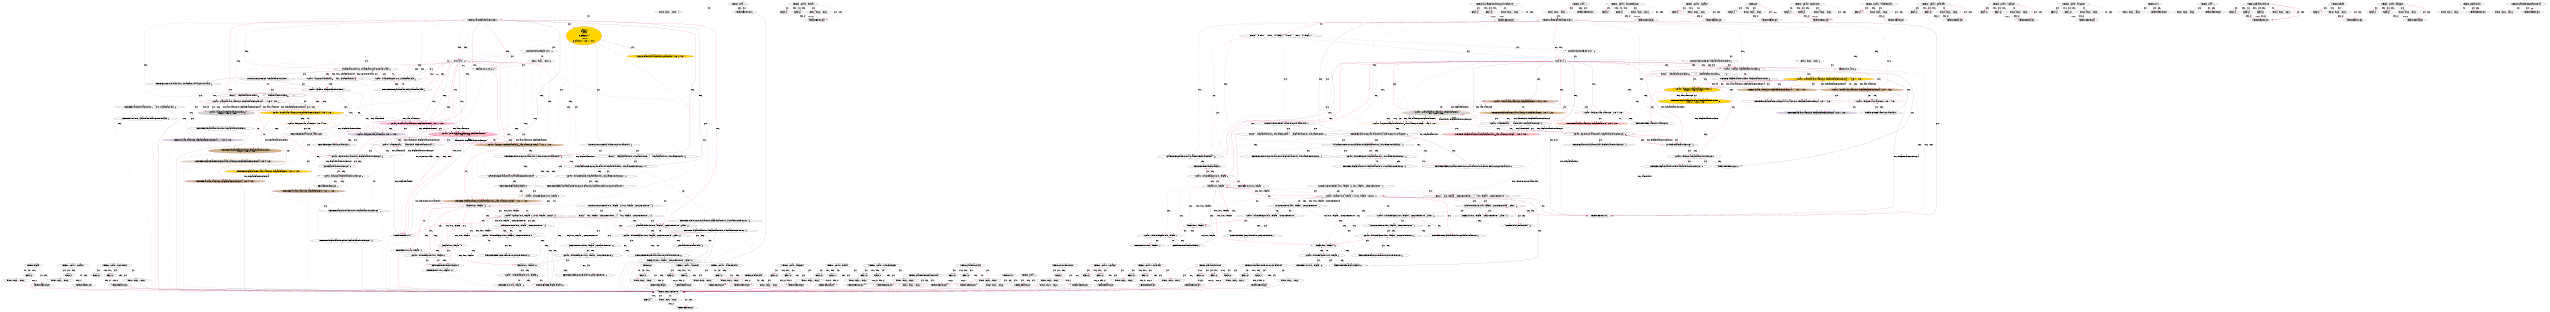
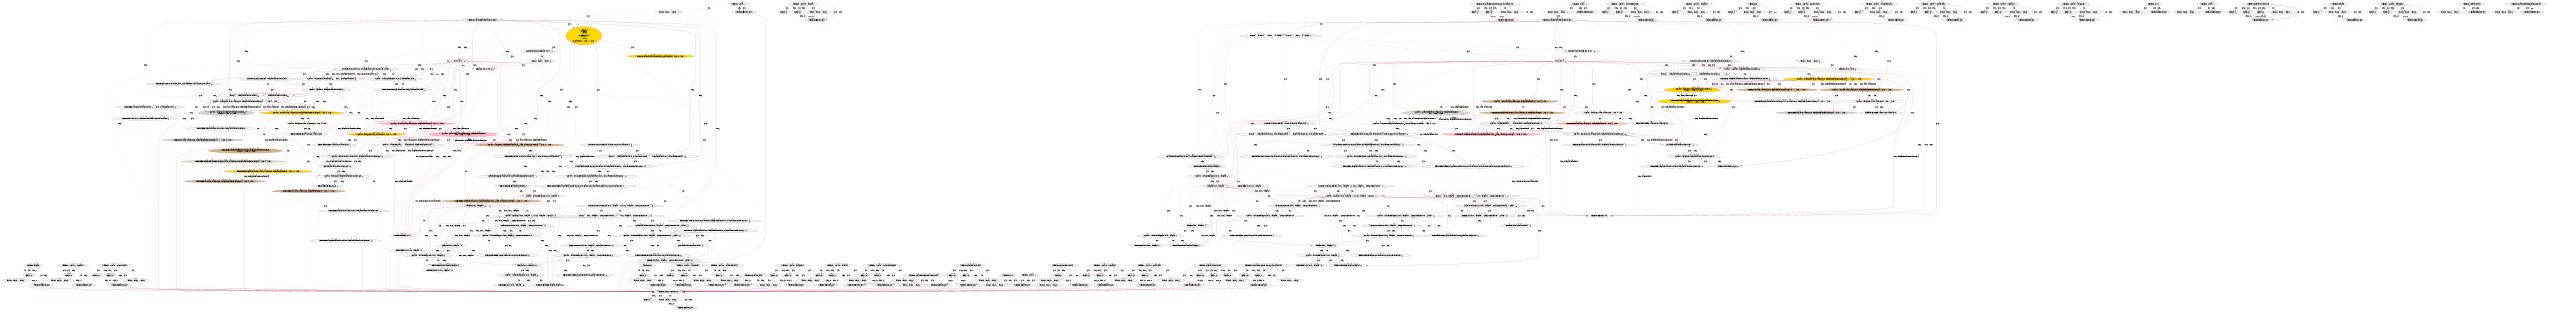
(377, 134) -> (377, 134)
